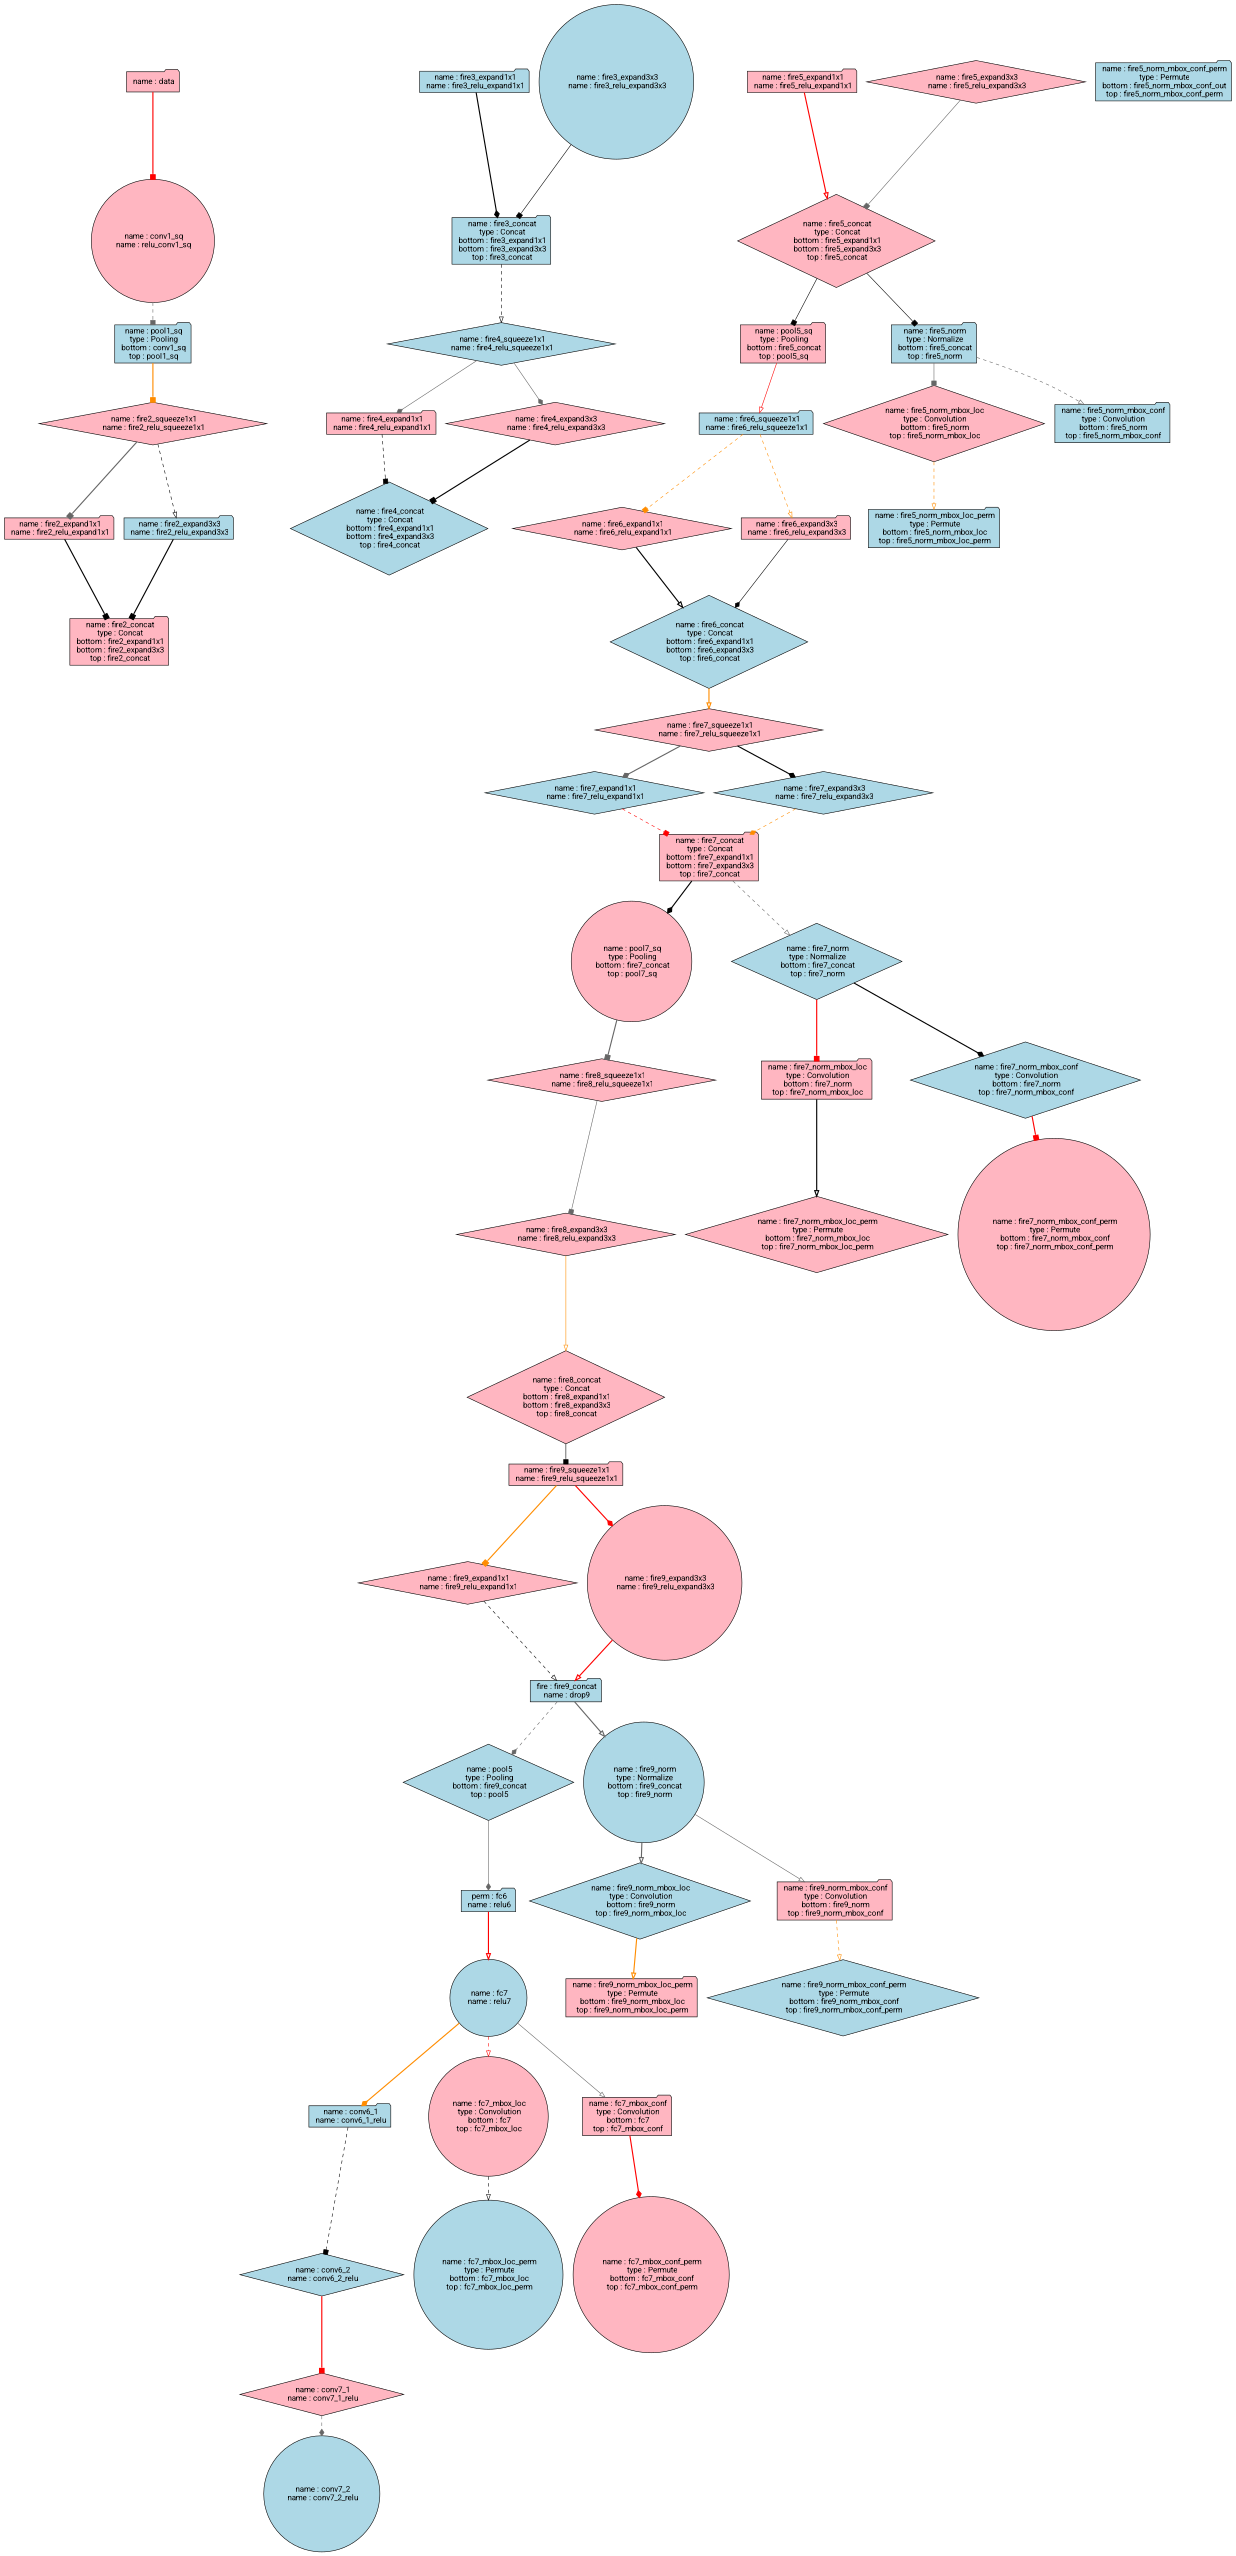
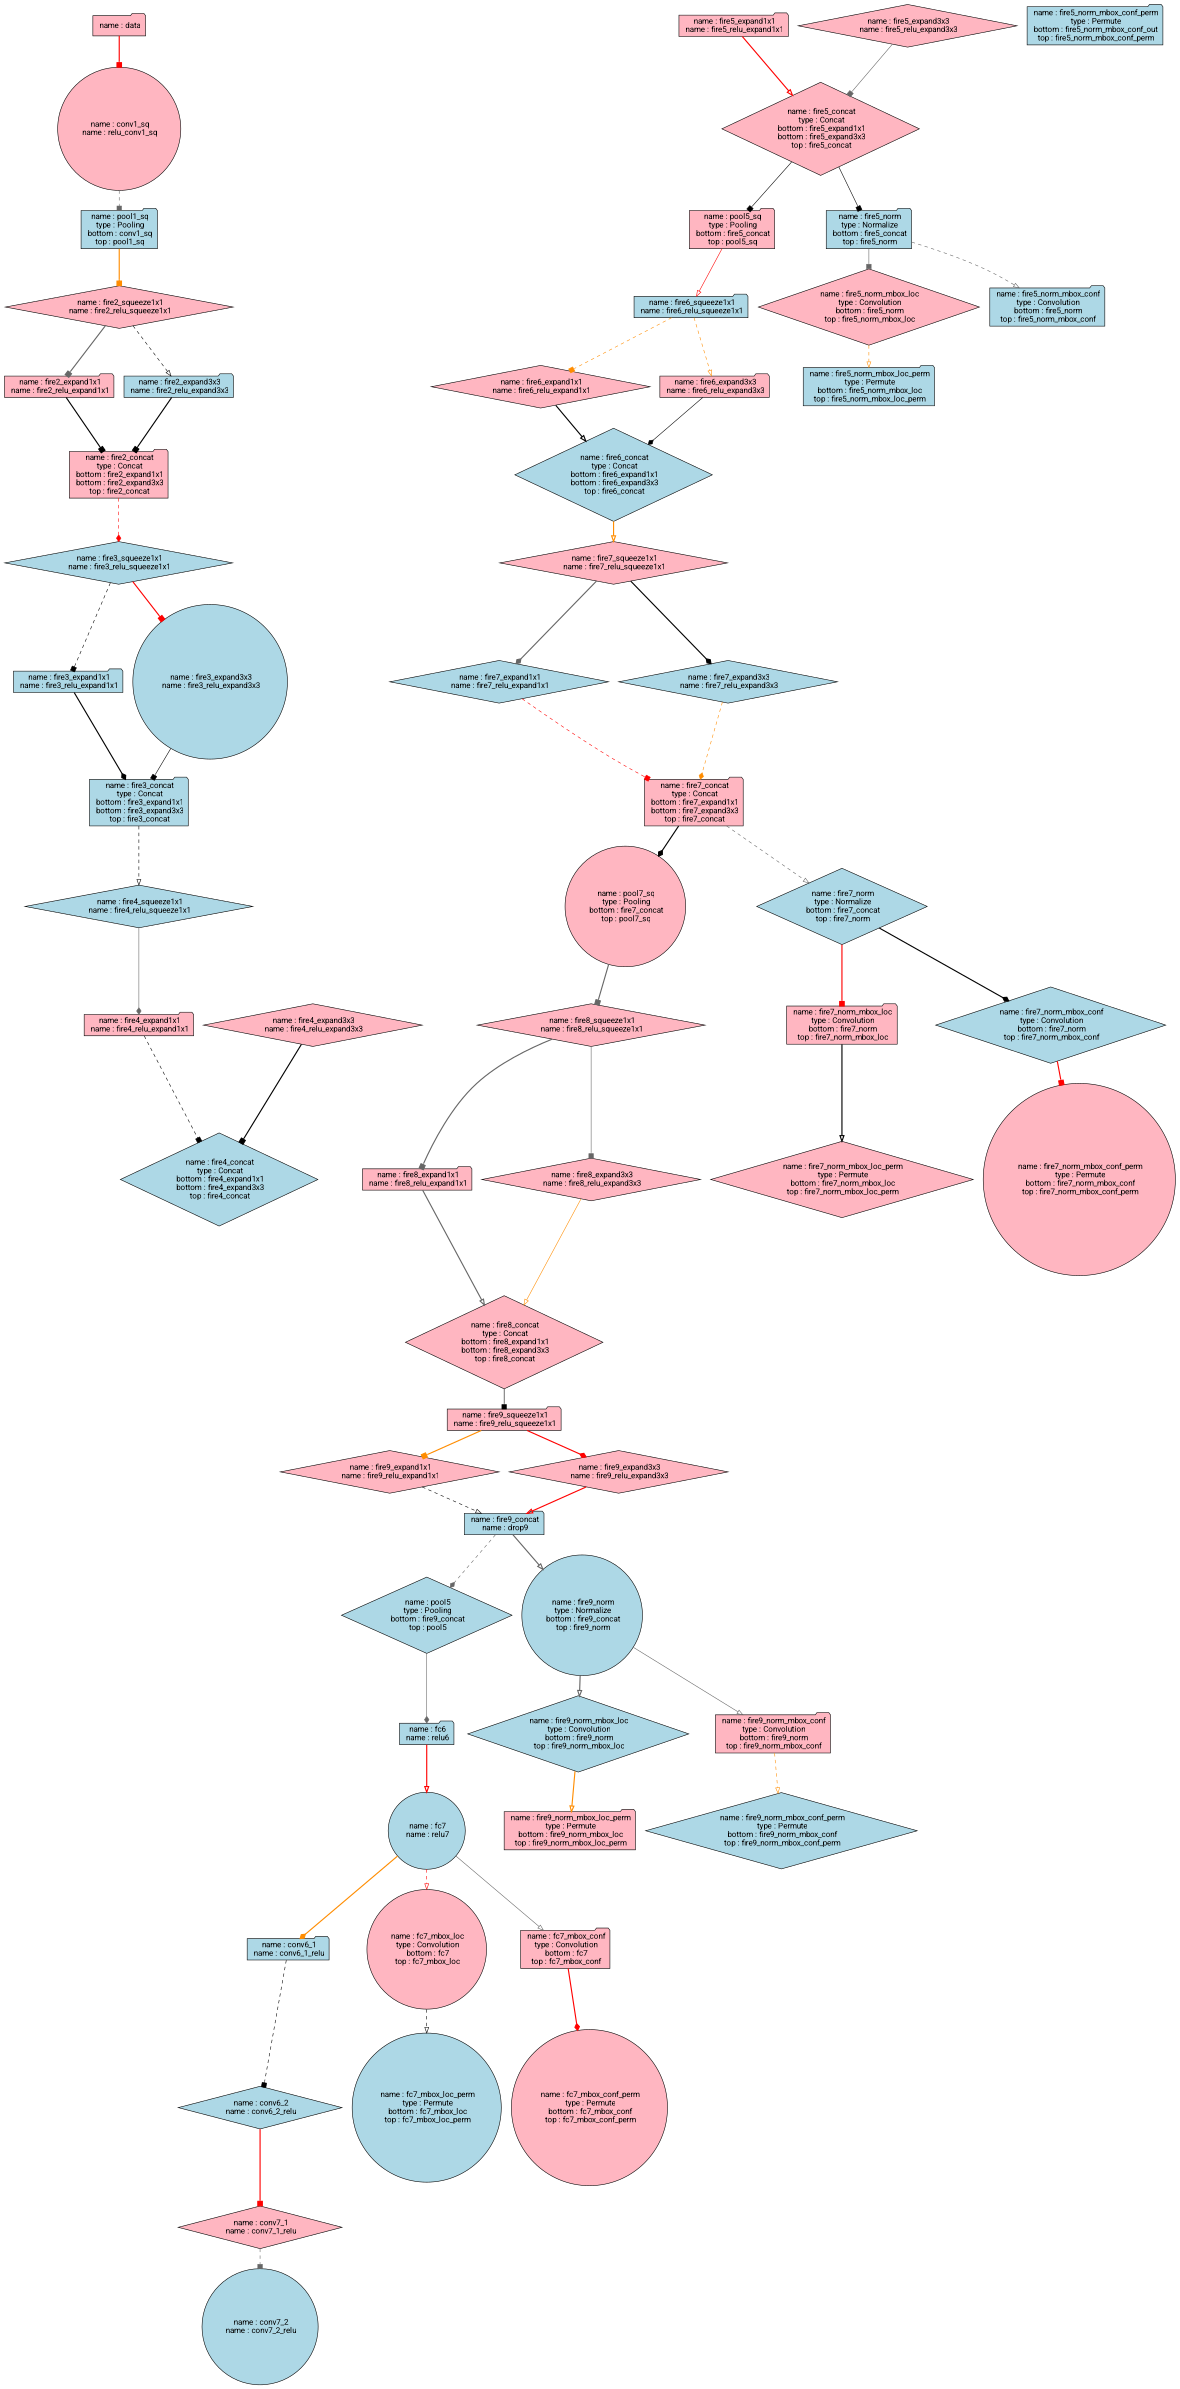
(526, 381) -> none
none -> (119, 563)
none -> (417, 1179)
(665, 1583) -> (619, 1472)
(566, 1691) -> (504, 1524)
(488, 1901) -> (427, 1734)
(322, 2422) -> (260, 2256)
